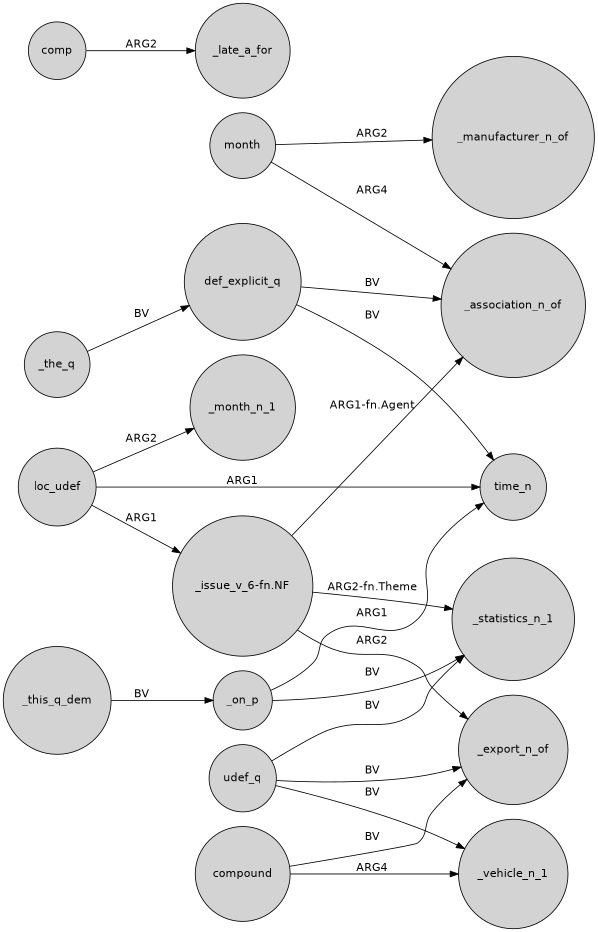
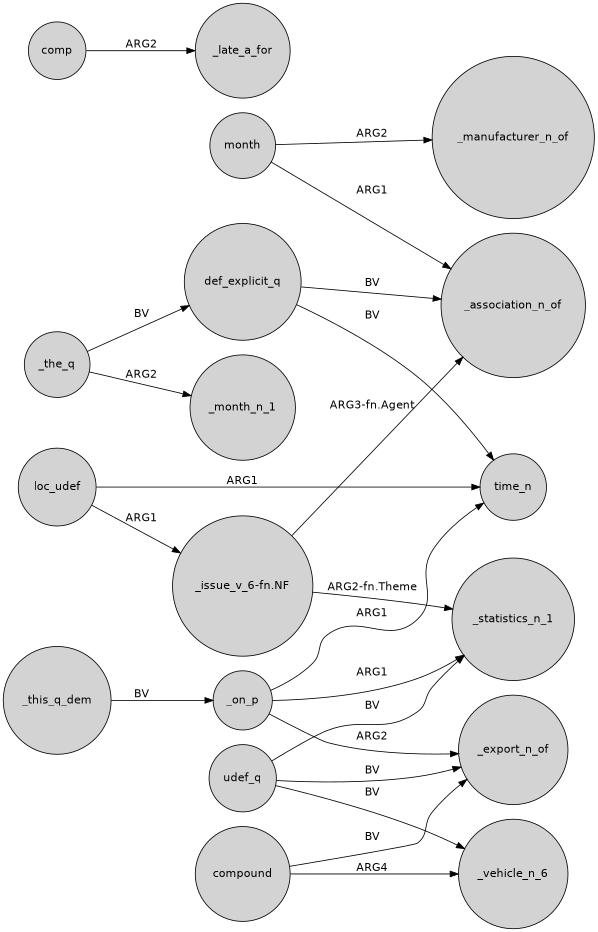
(372, 191) -> (372, 191)
(372, 406) -> (372, 406)
(140, 452) -> (136, 383)
(389, 655) -> (356, 748)
(372, 672) -> (372, 672)
(513, 874) -> (513, 874)
